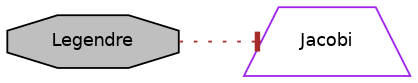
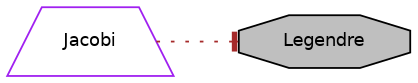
(216, 42) -> (192, 42)
